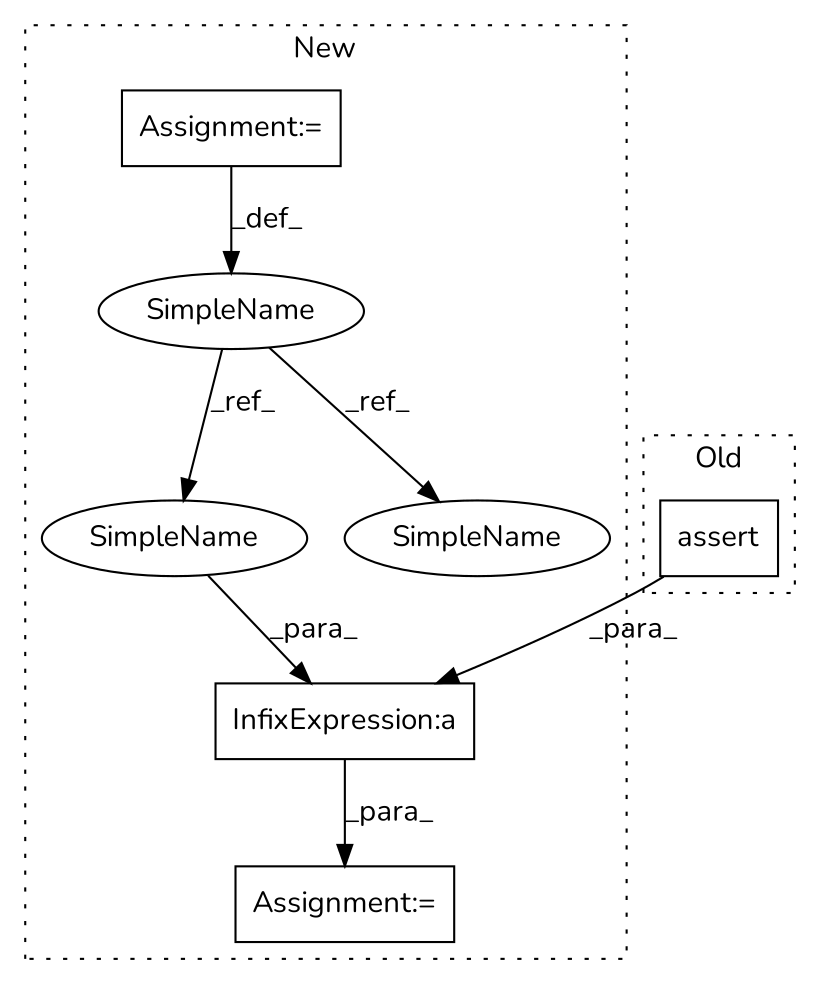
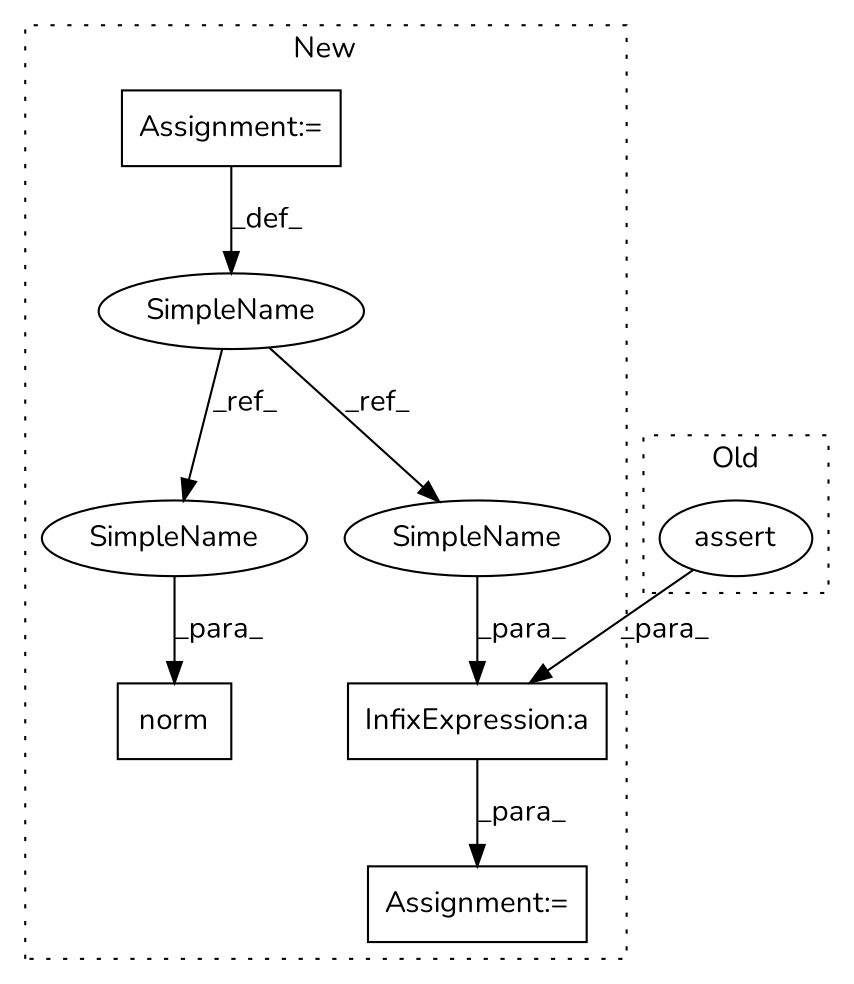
(719, 538) -> (736, 538)
none -> (175, 721)
